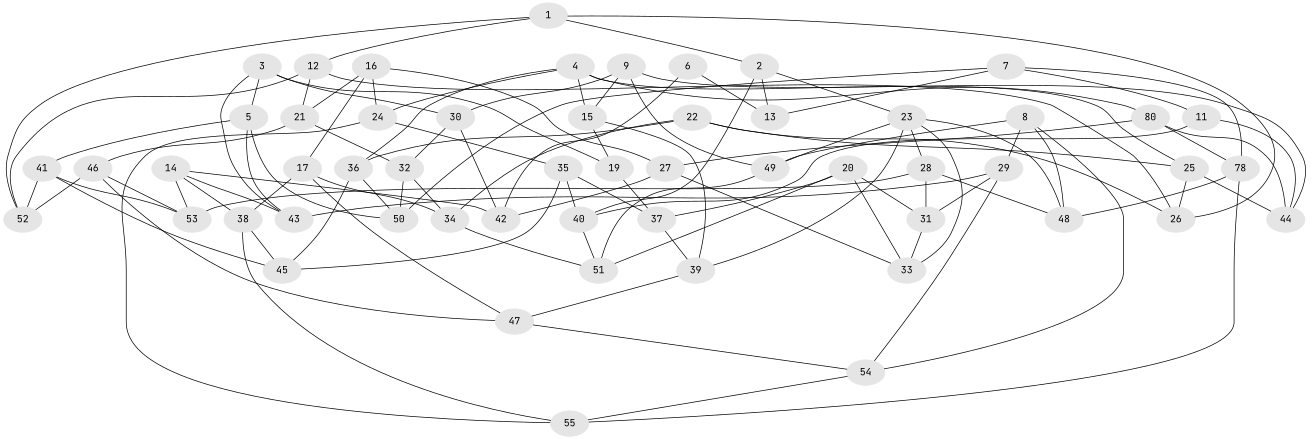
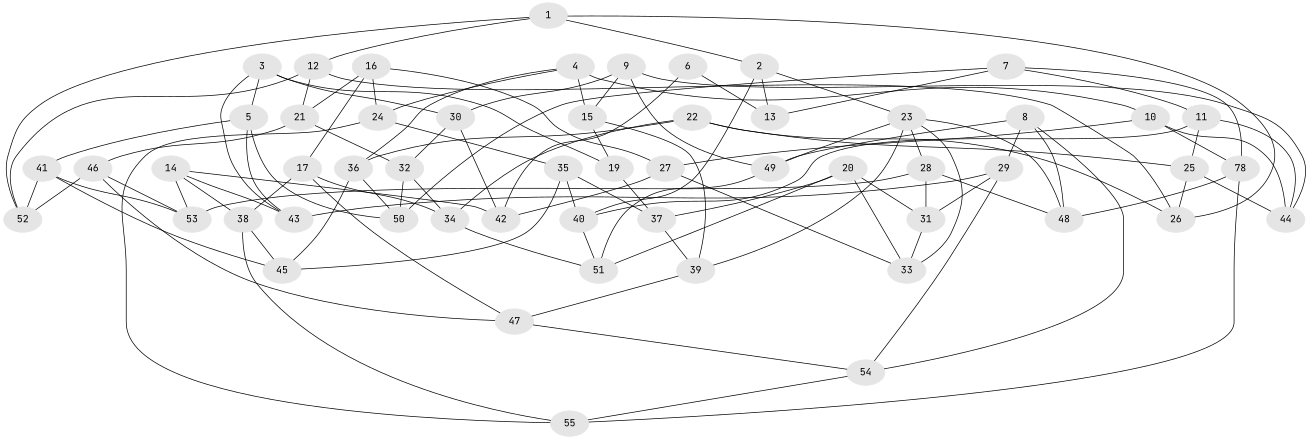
(891, 87) -> (1194, 147)
(1150, 118) -> (1150, 118)
